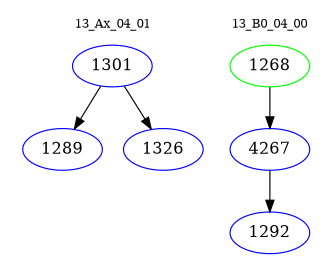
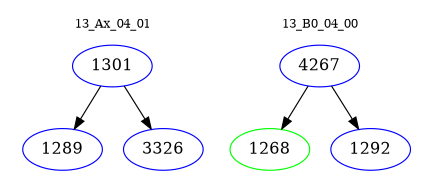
(270, 102) -> (298, 102)
(163, 149) -> (163, 149)
